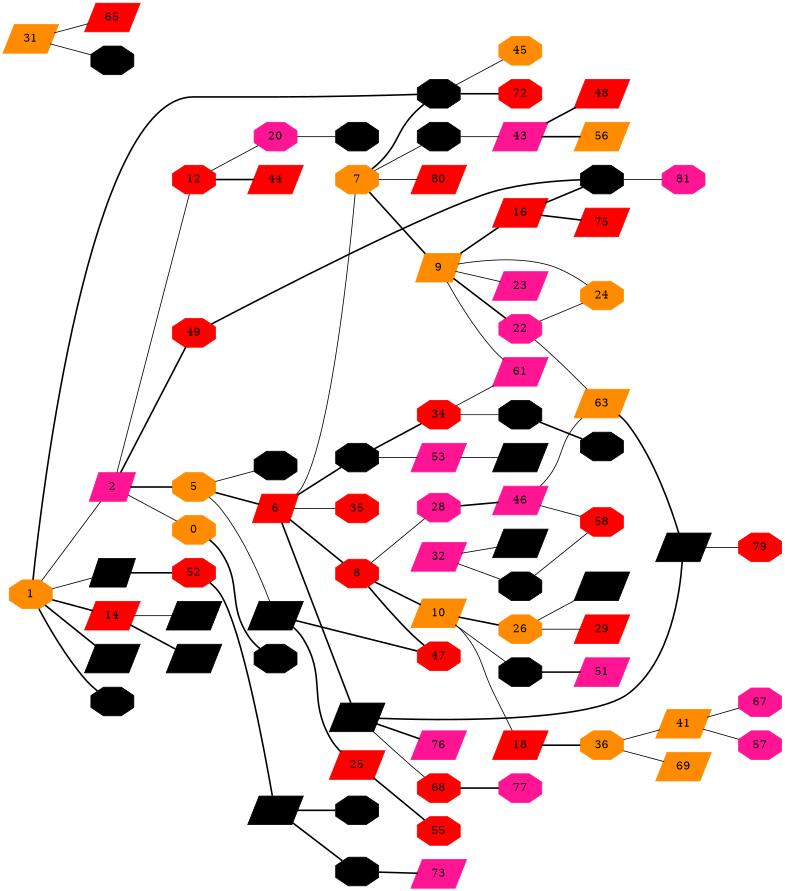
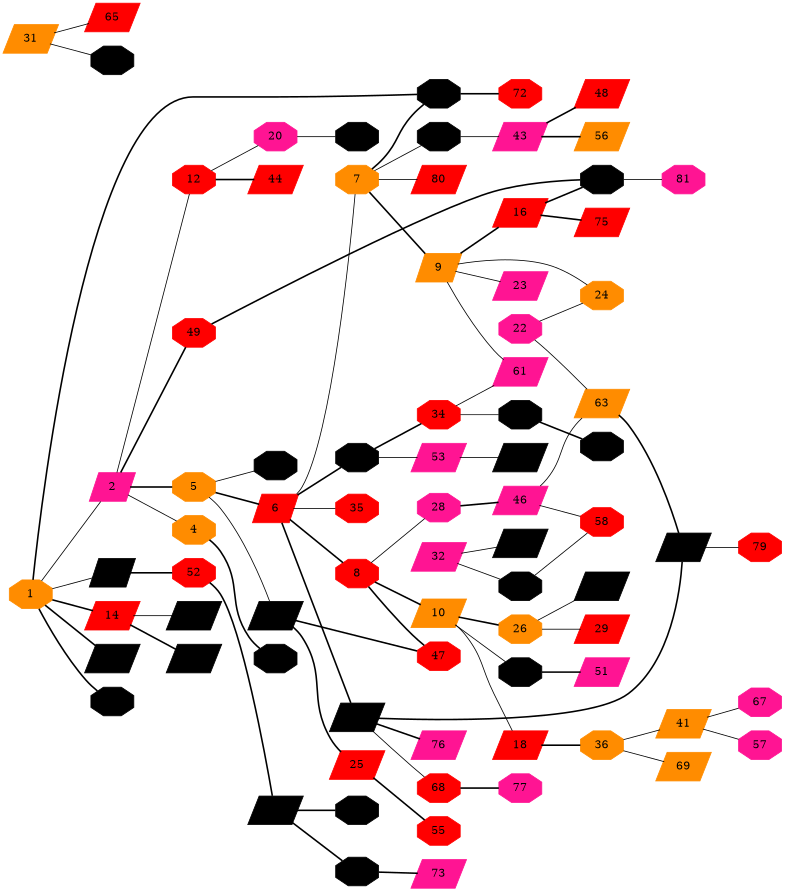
(520, 51) -> none
(480, 298) -> none
(194, 530) -> (194, 530)
